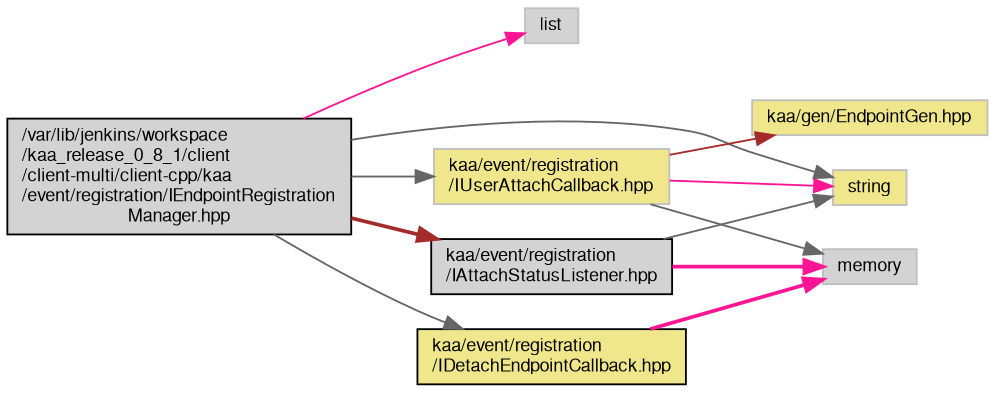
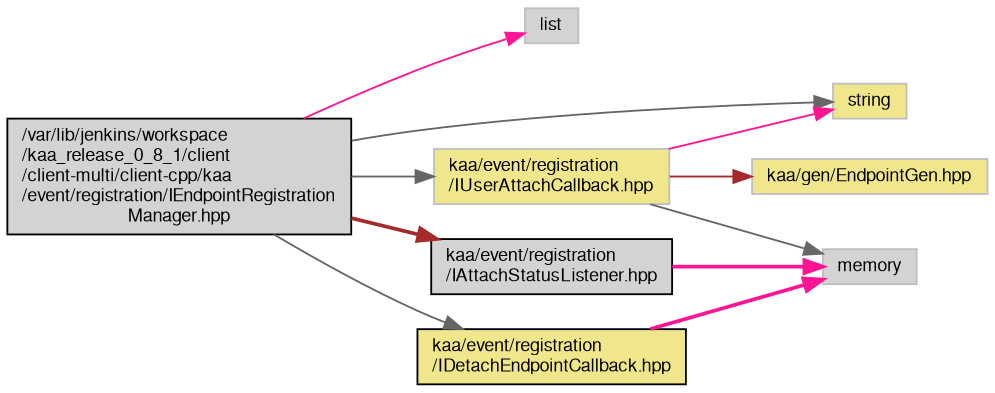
(743, 219) -> none
